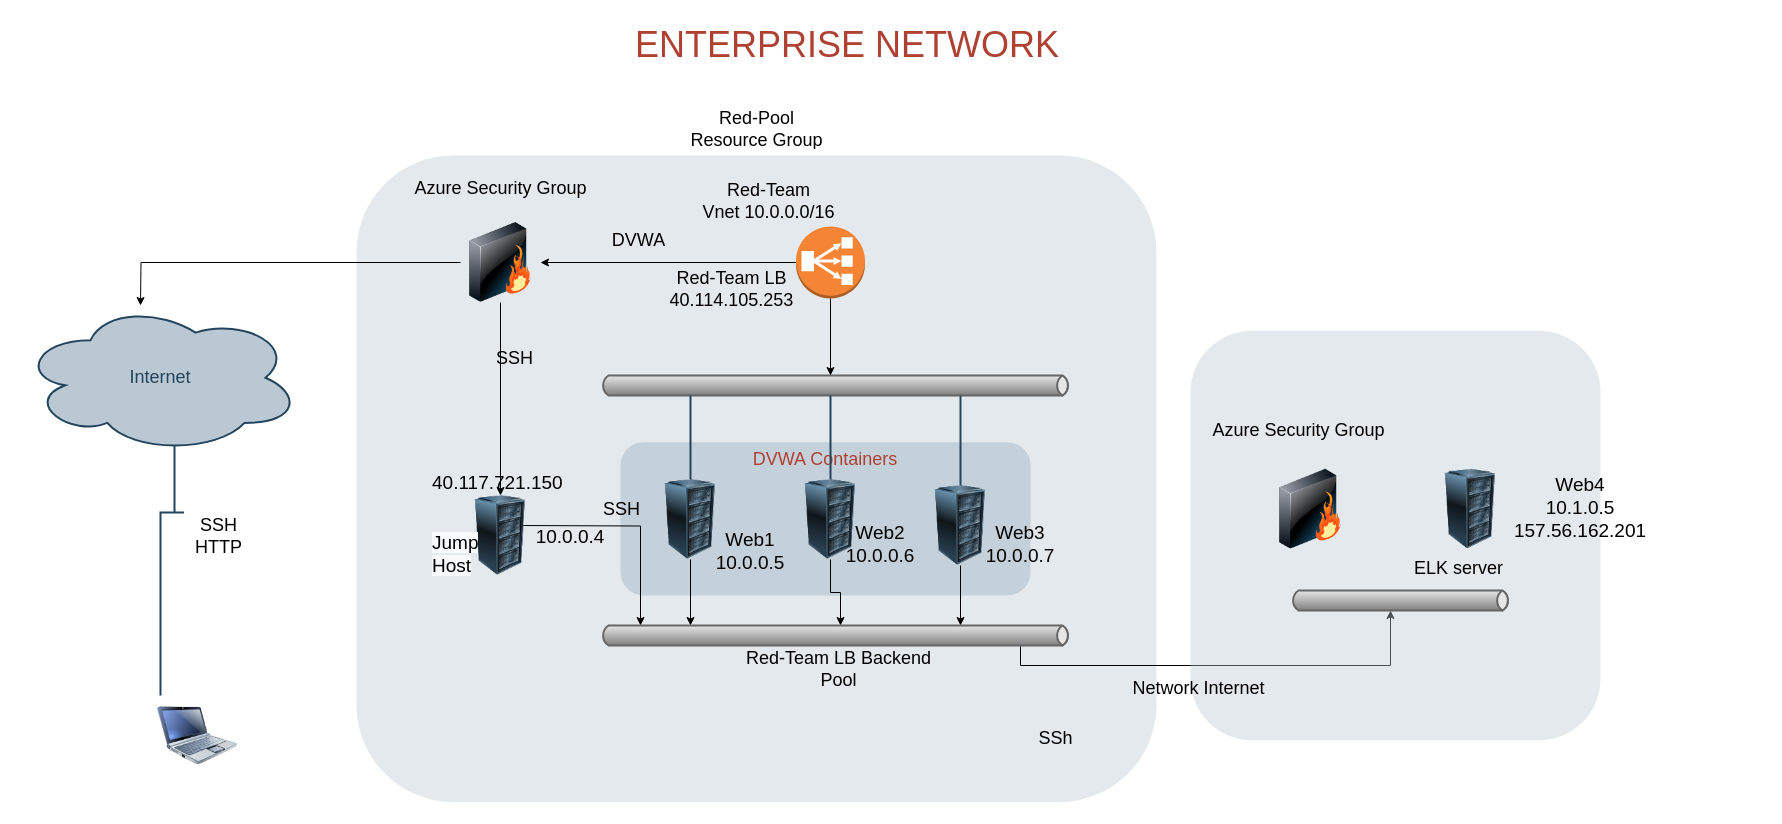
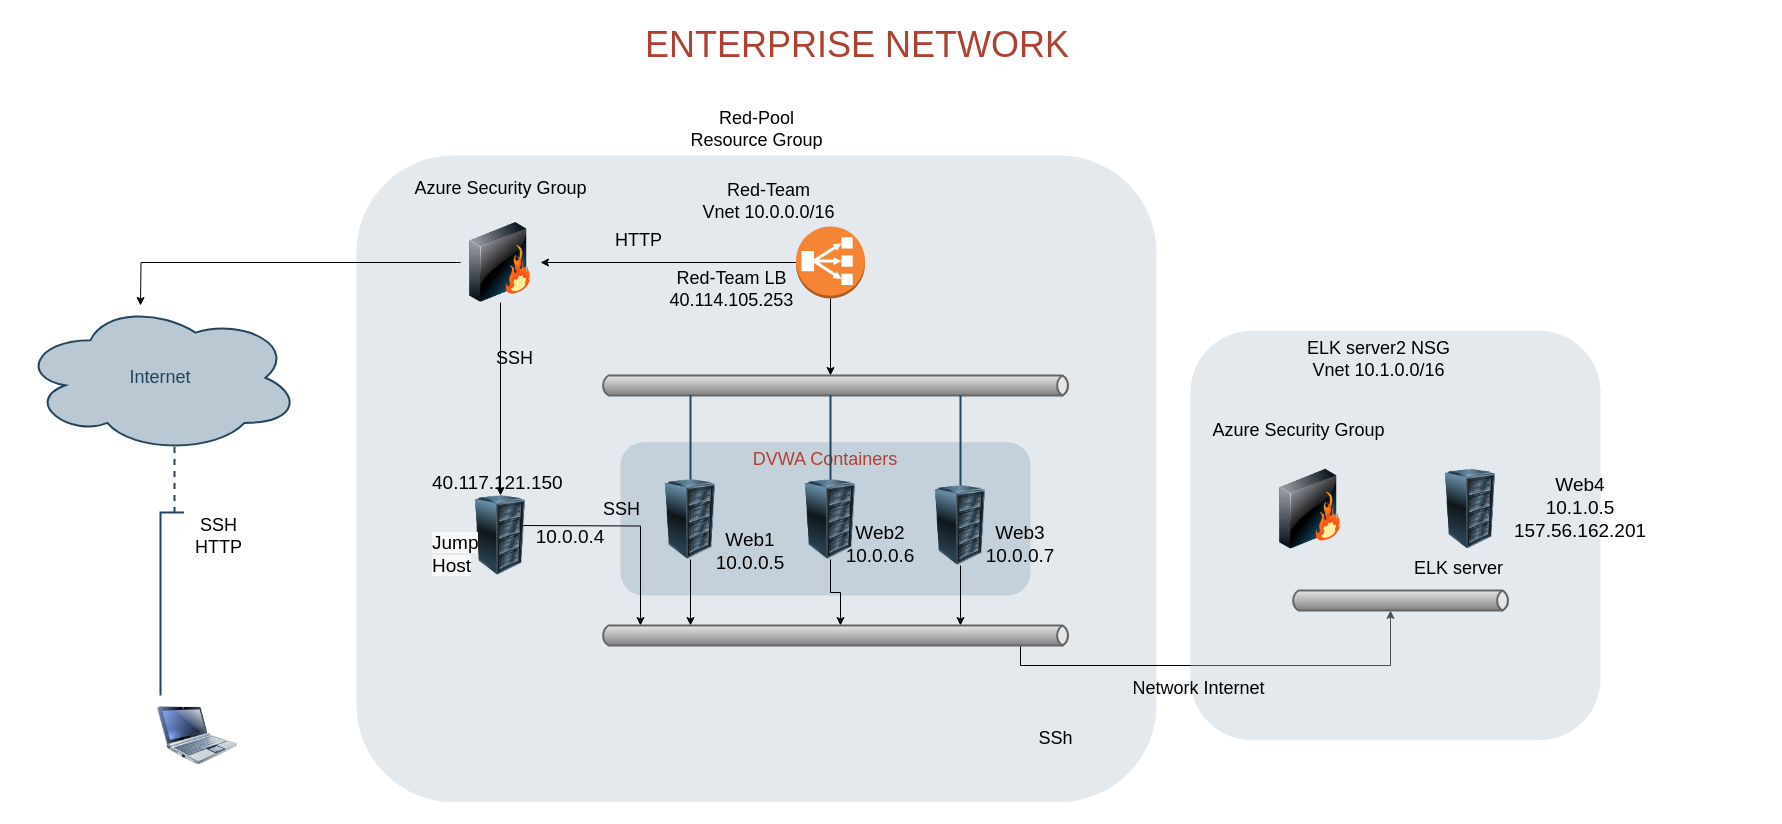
(848, 43) -> (858, 43)
(639, 229) -> (639, 229)
none -> (1379, 358)
(175, 477) -> (175, 477)
(500, 484) -> (500, 484)
(839, 668) -> none
